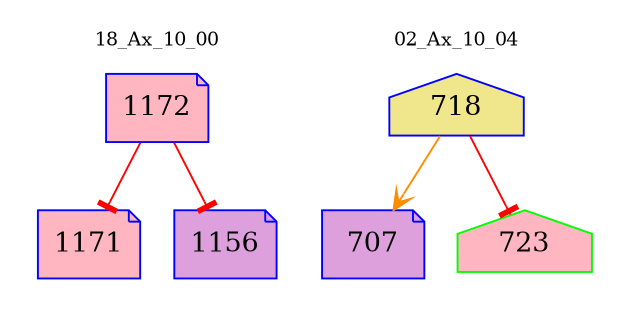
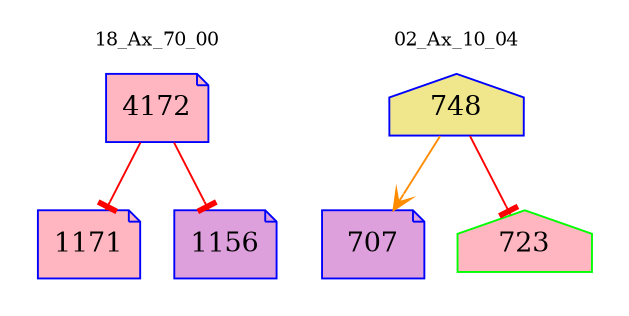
(157, 41) -> (157, 41)
(157, 108) -> (157, 108)
(457, 108) -> (457, 108)
